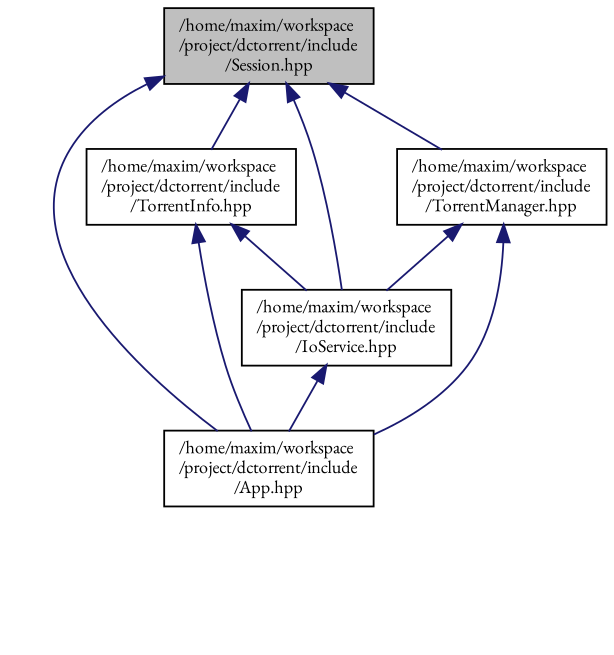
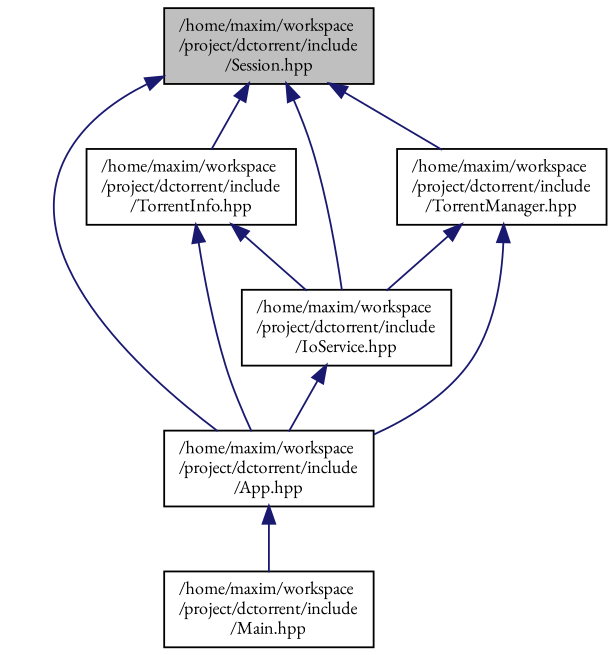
none -> (269, 609)
